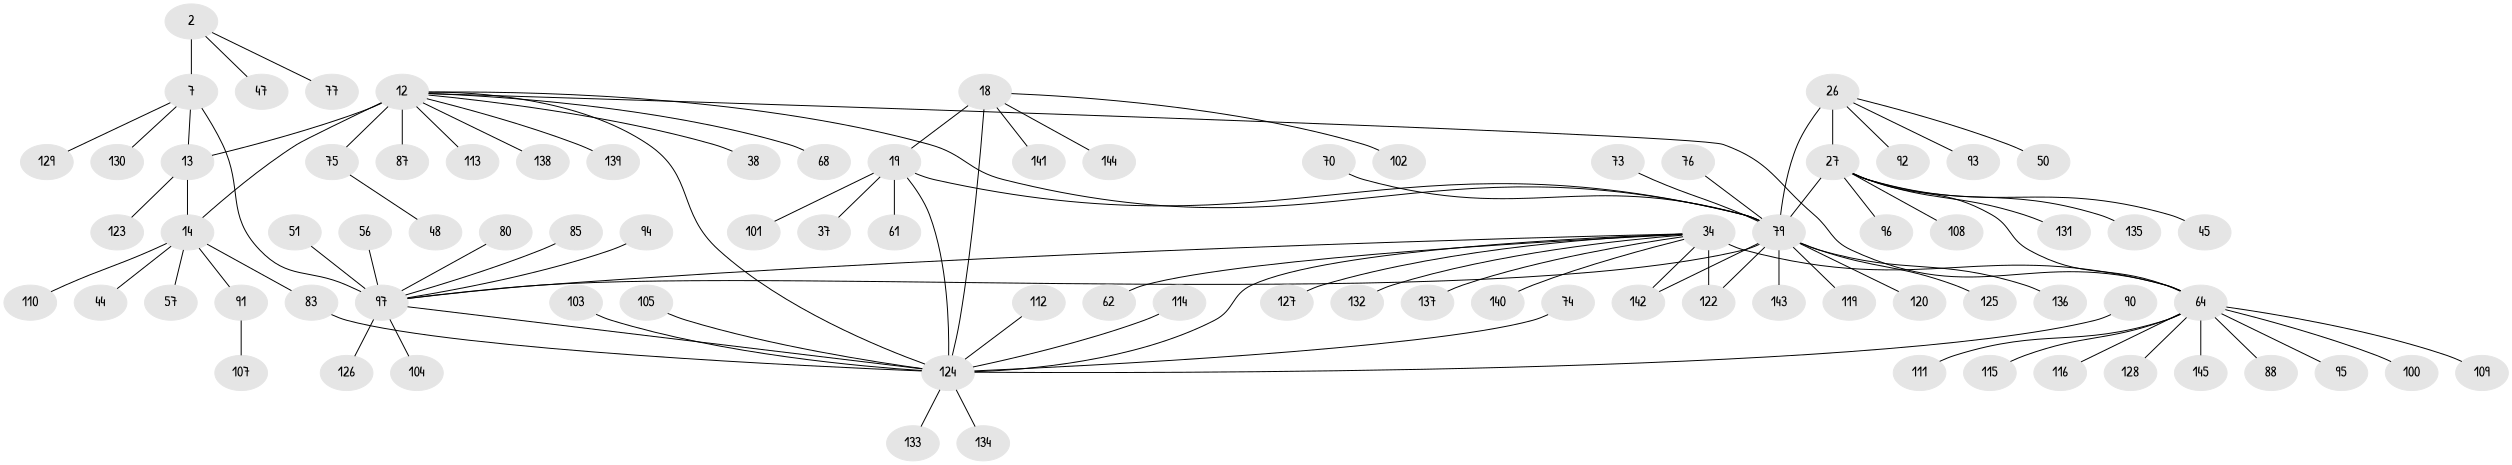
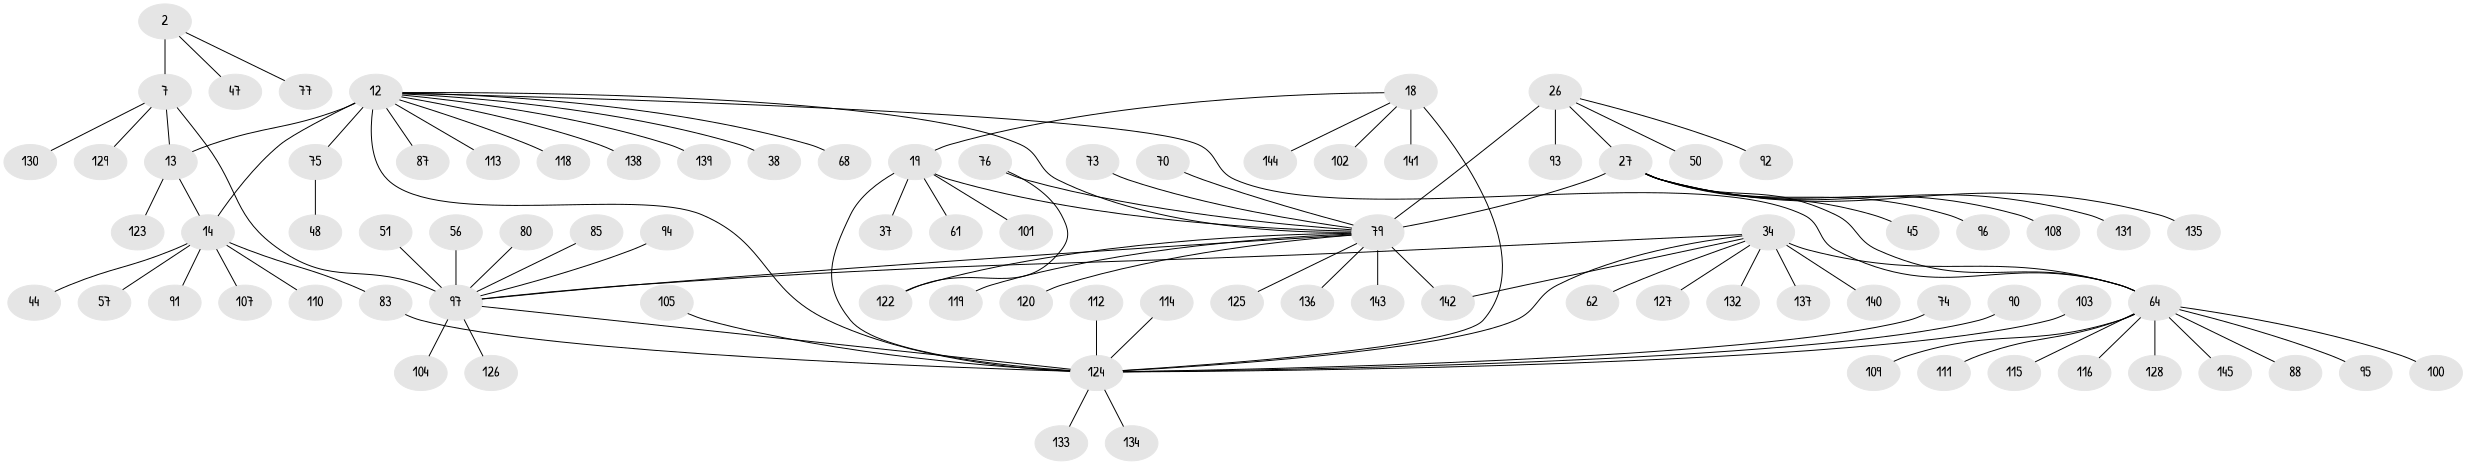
none -> (563, 162)
(1709, 275) -> (1064, 246)
(241, 338) -> (227, 268)
